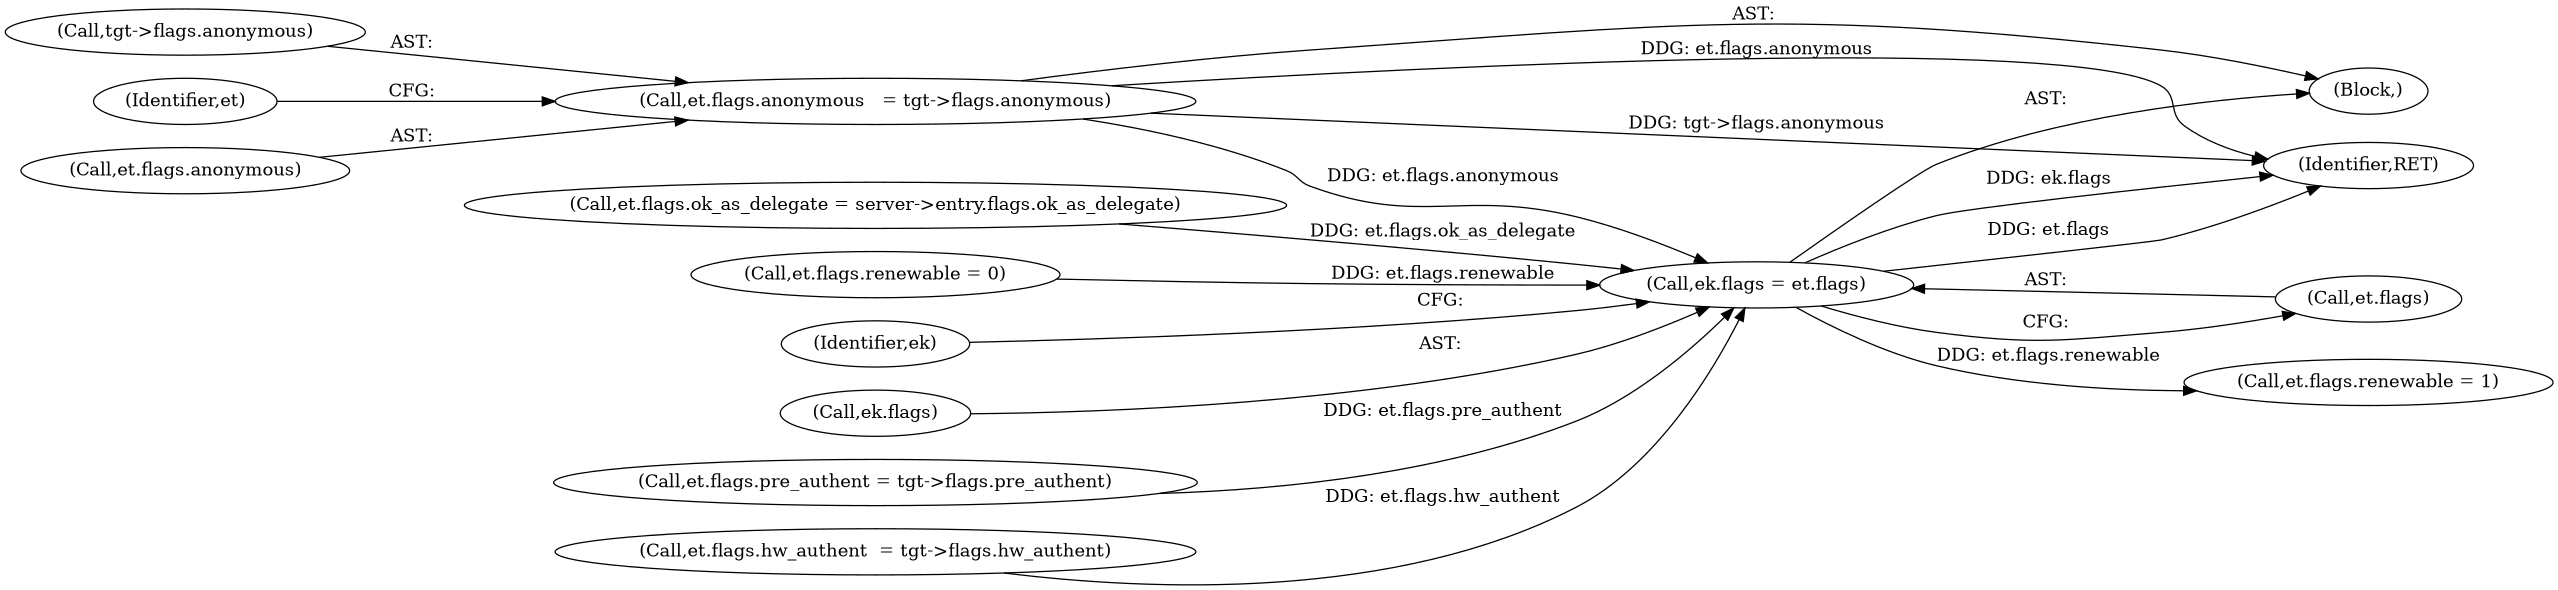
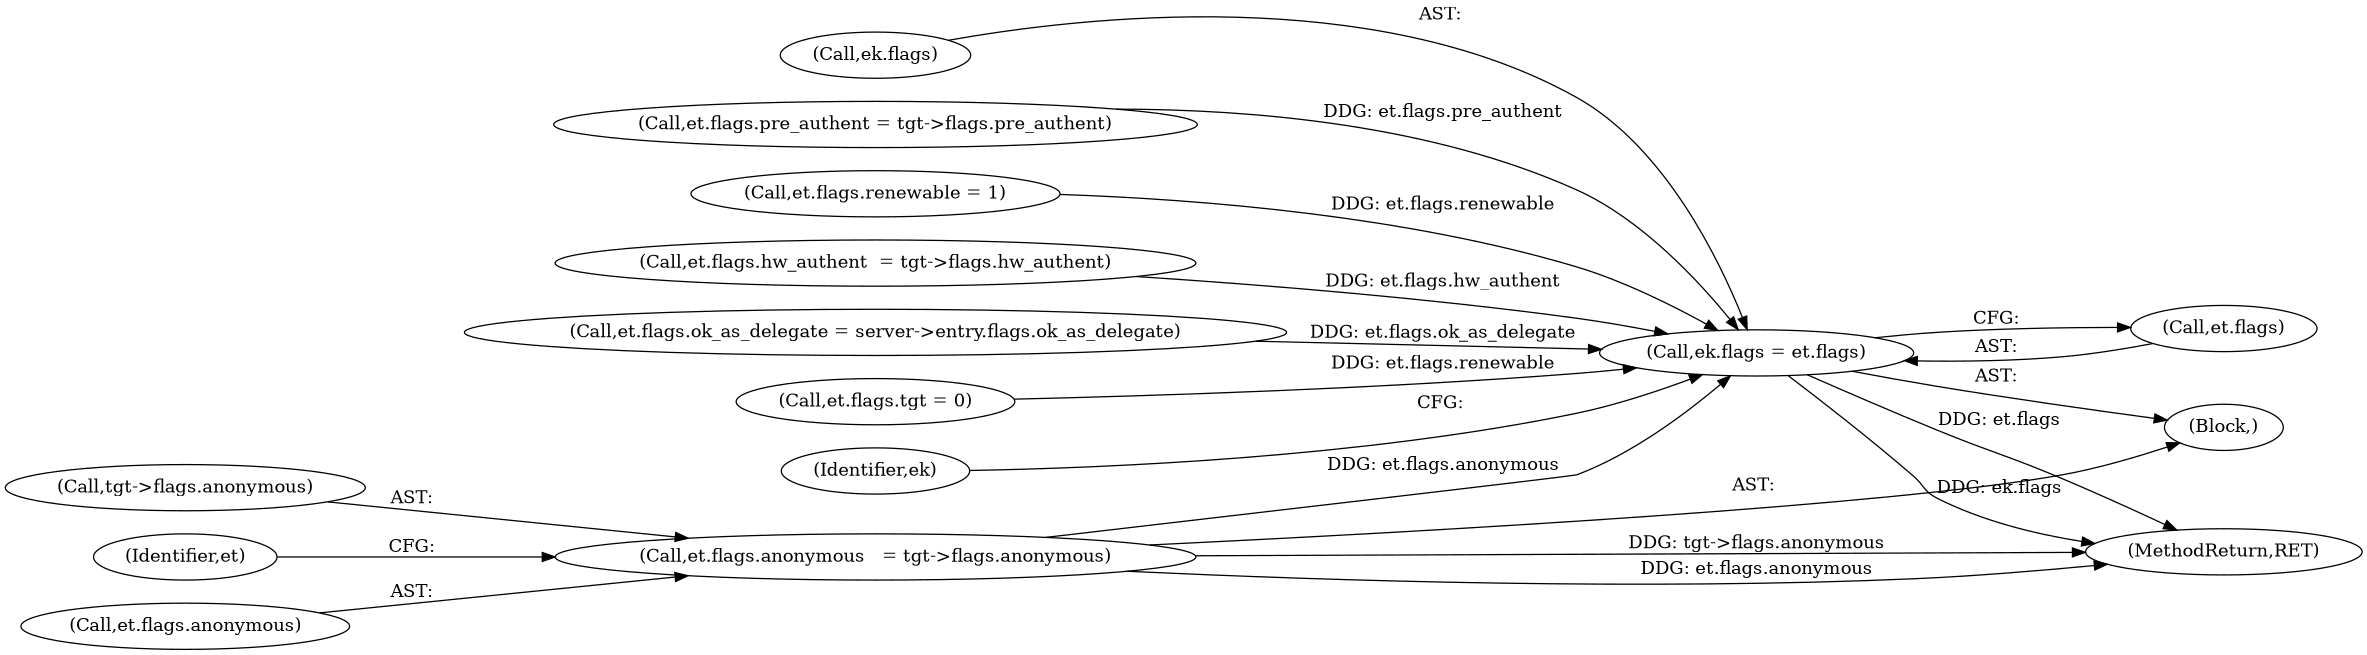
(2369, 166) -> (2224, 552)
(875, 275) -> (875, 402)
(1984, 375) -> (1391, 225)
